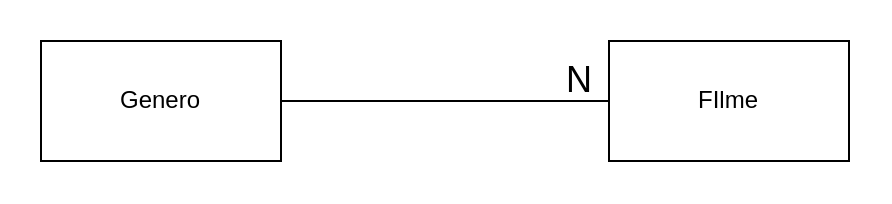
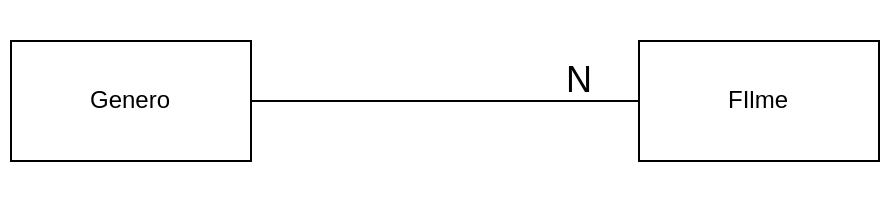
(161, 101) -> (131, 101)
(729, 101) -> (759, 101)
